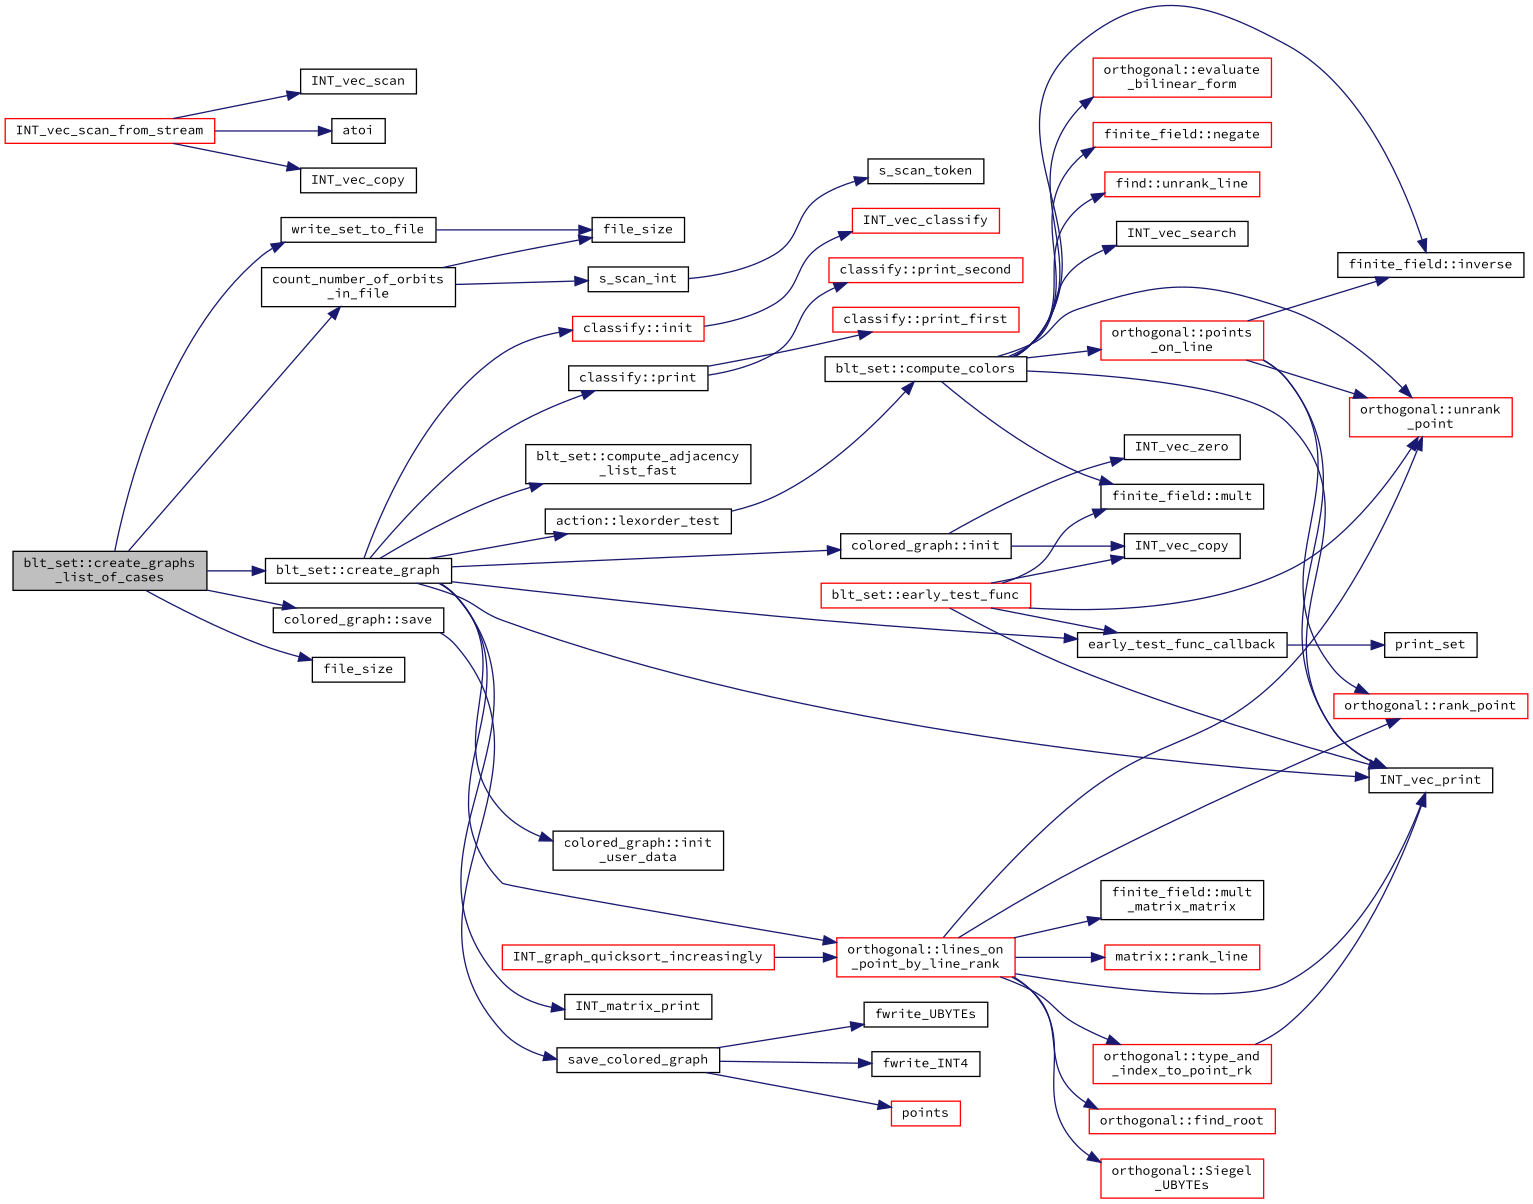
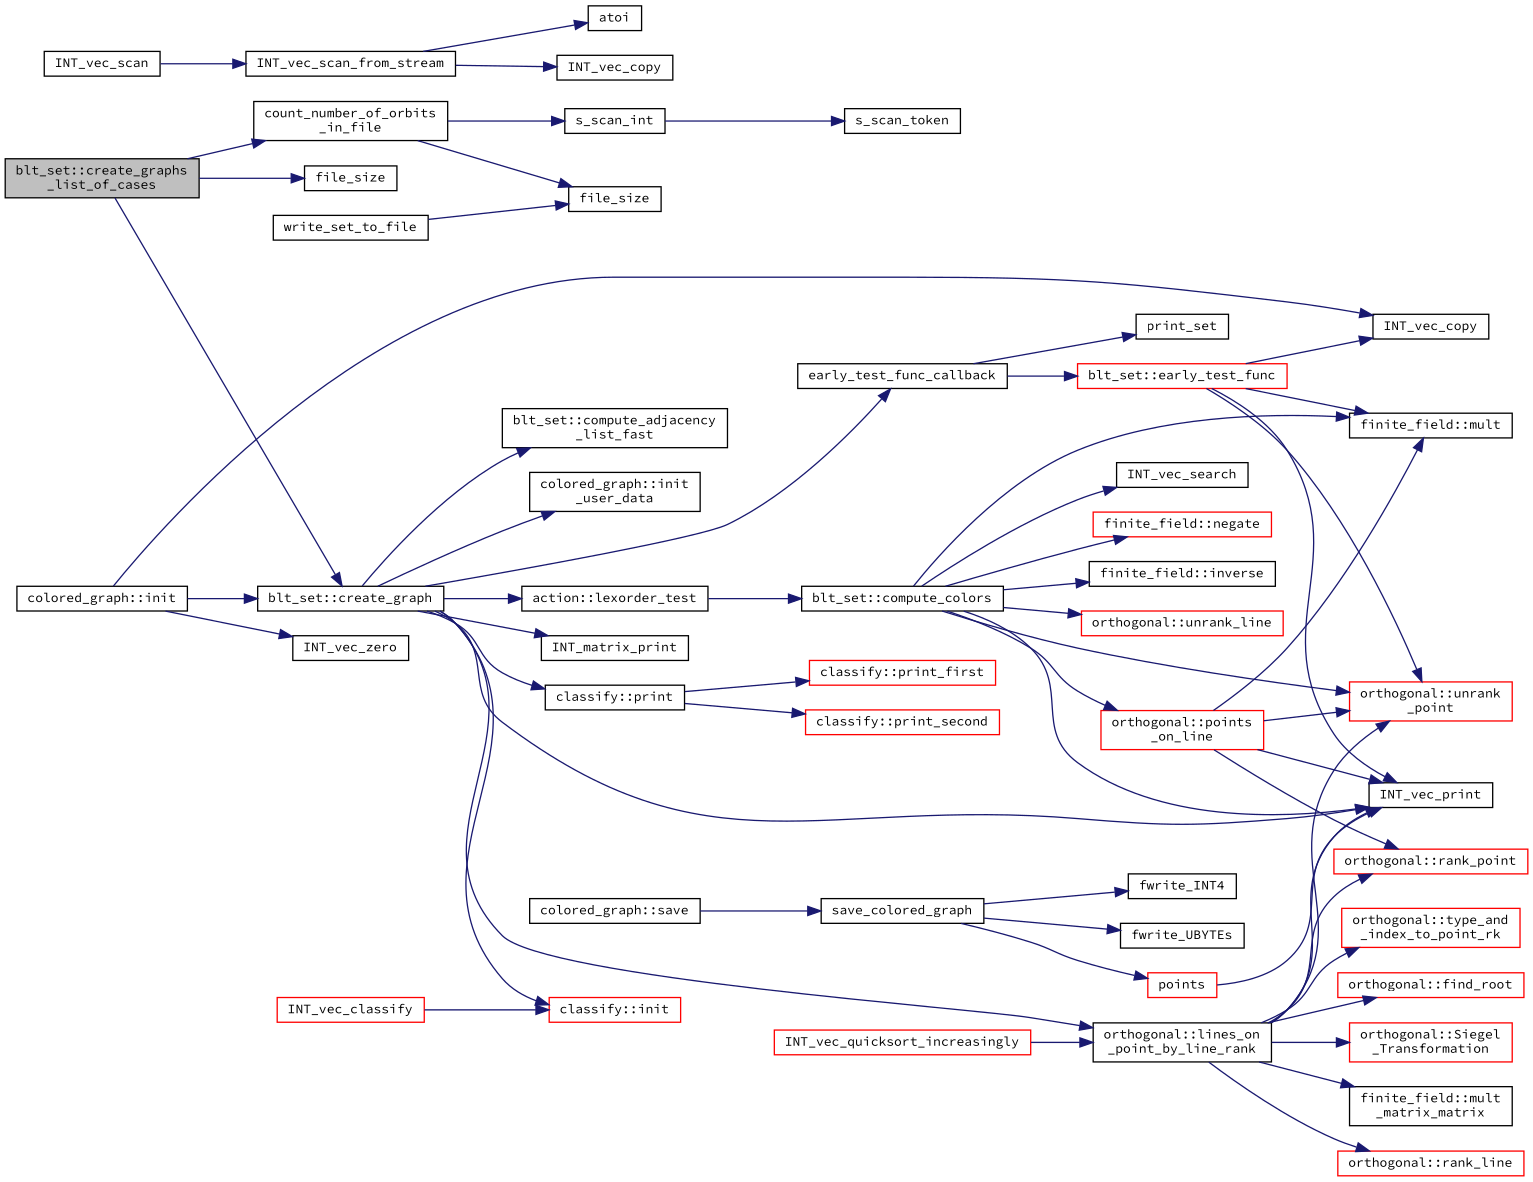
(1182, 78) -> none
(230, 107) -> (197, 64)
(110, 131) -> (351, 64)
(1182, 184) -> (1182, 623)
(784, 297) -> (480, 1010)
(1312, 301) -> (1331, 593)
(168, 386) -> none
(640, 559) -> (216, 599)
(245, 598) -> none
(1048, 619) -> (1036, 376)
(1358, 940) -> (1303, 940)
(638, 957) -> (903, 1042)
(926, 957) -> (1182, 1042)
(1182, 957) -> (1431, 1163)
(1182, 1179) -> (1431, 1042)
